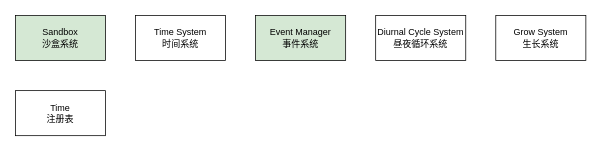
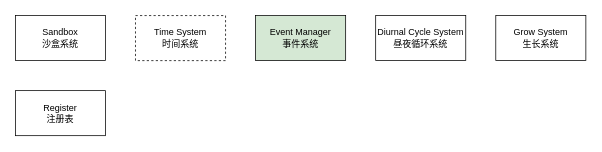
(60, 38) -> (60, 38)
(180, 38) -> (180, 38)
(60, 113) -> (60, 113)
